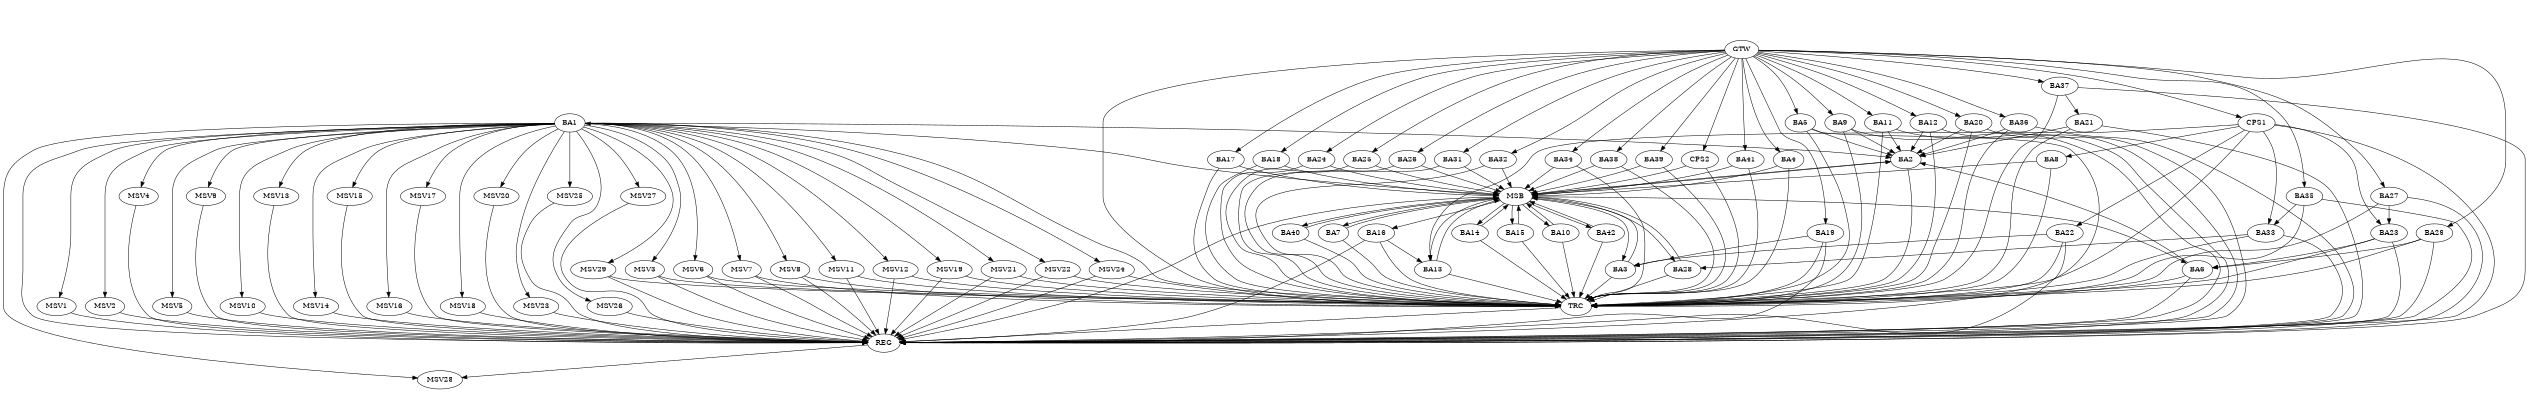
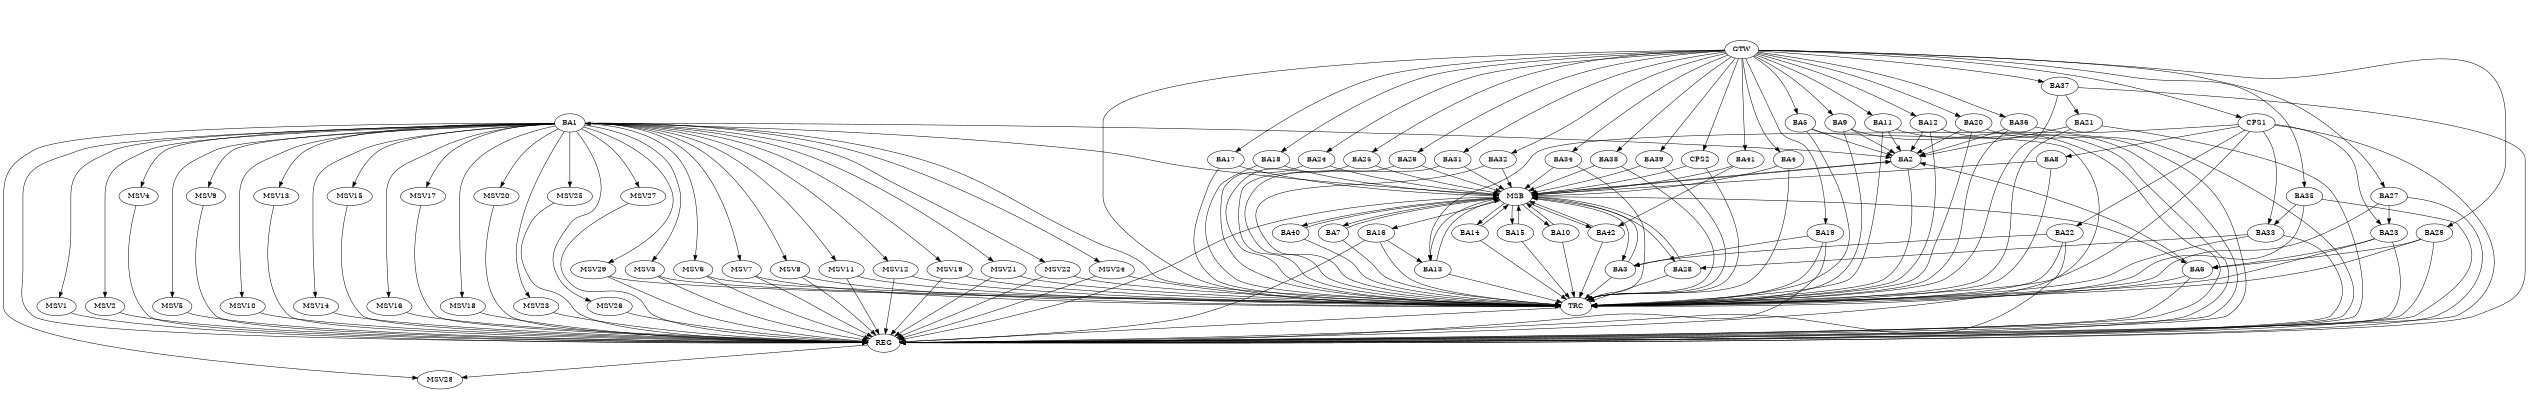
(1736, 281) -> (1678, 195)
